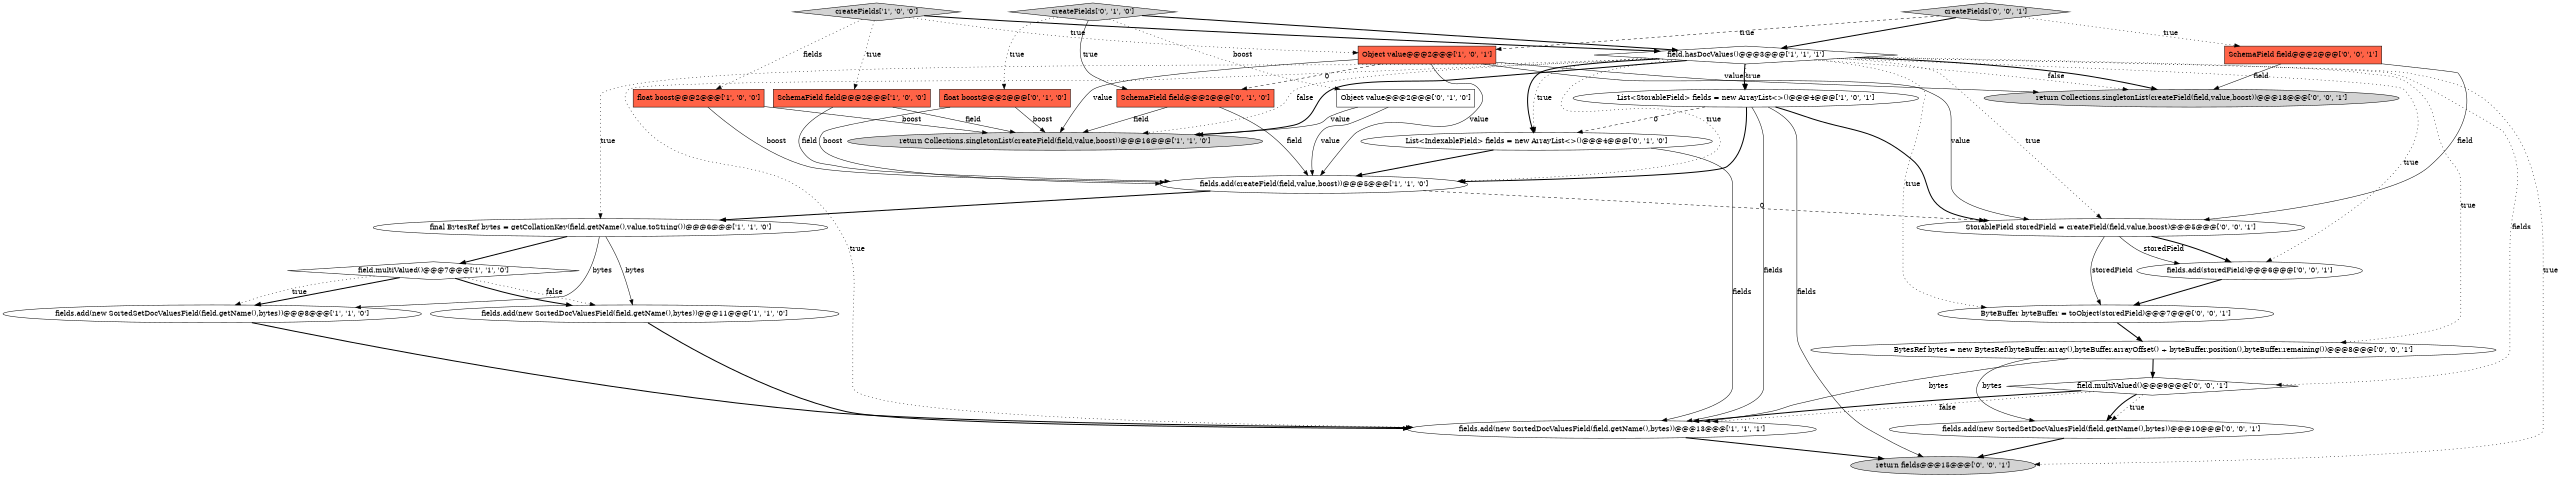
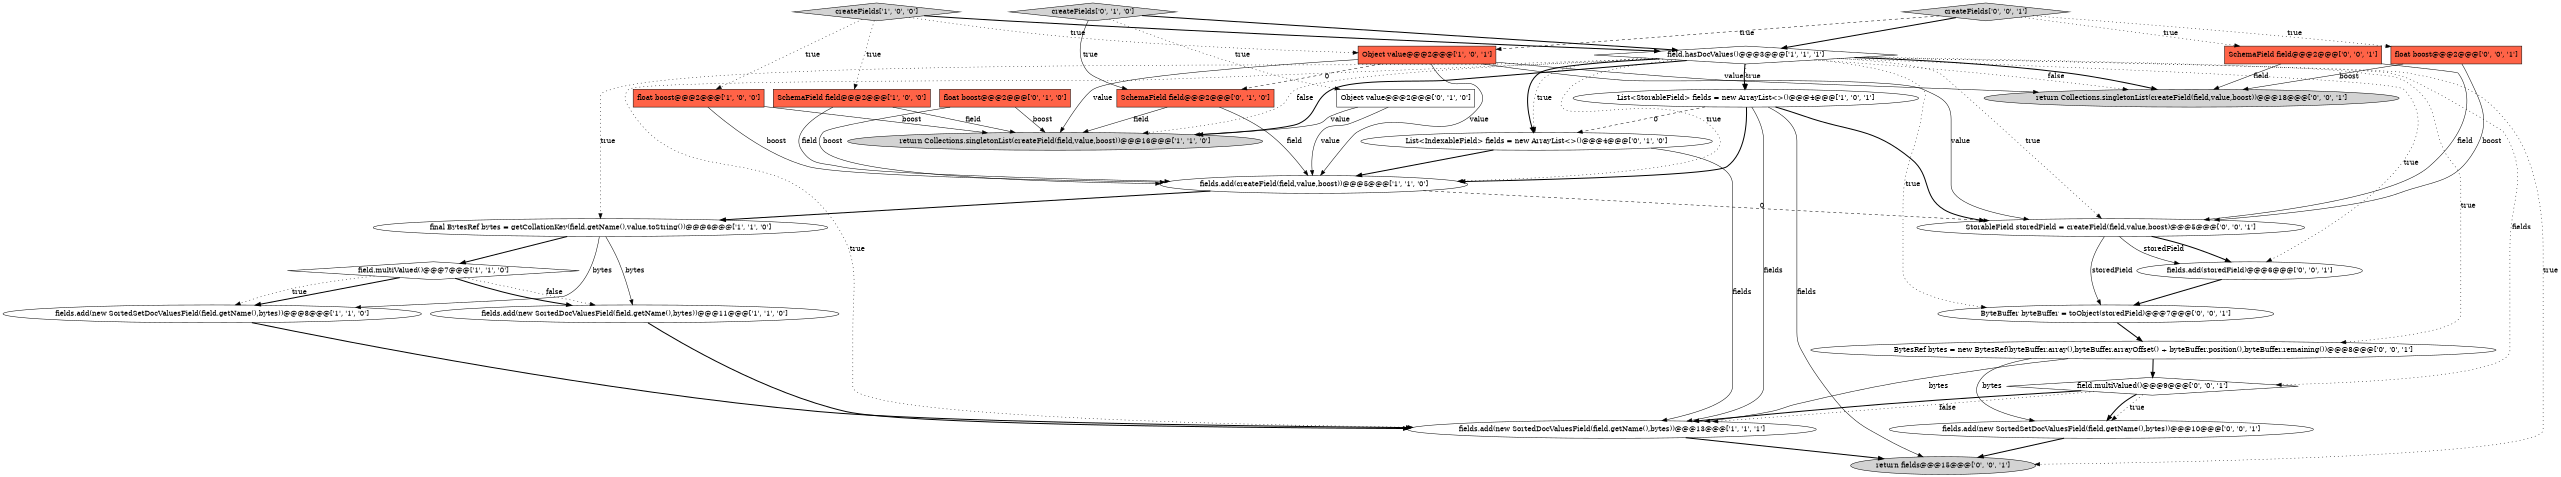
(1015, 37) -> none
(813, 55) -> (813, 55)
(1243, 55) -> (1243, 55)
none -> (2456, 55)
